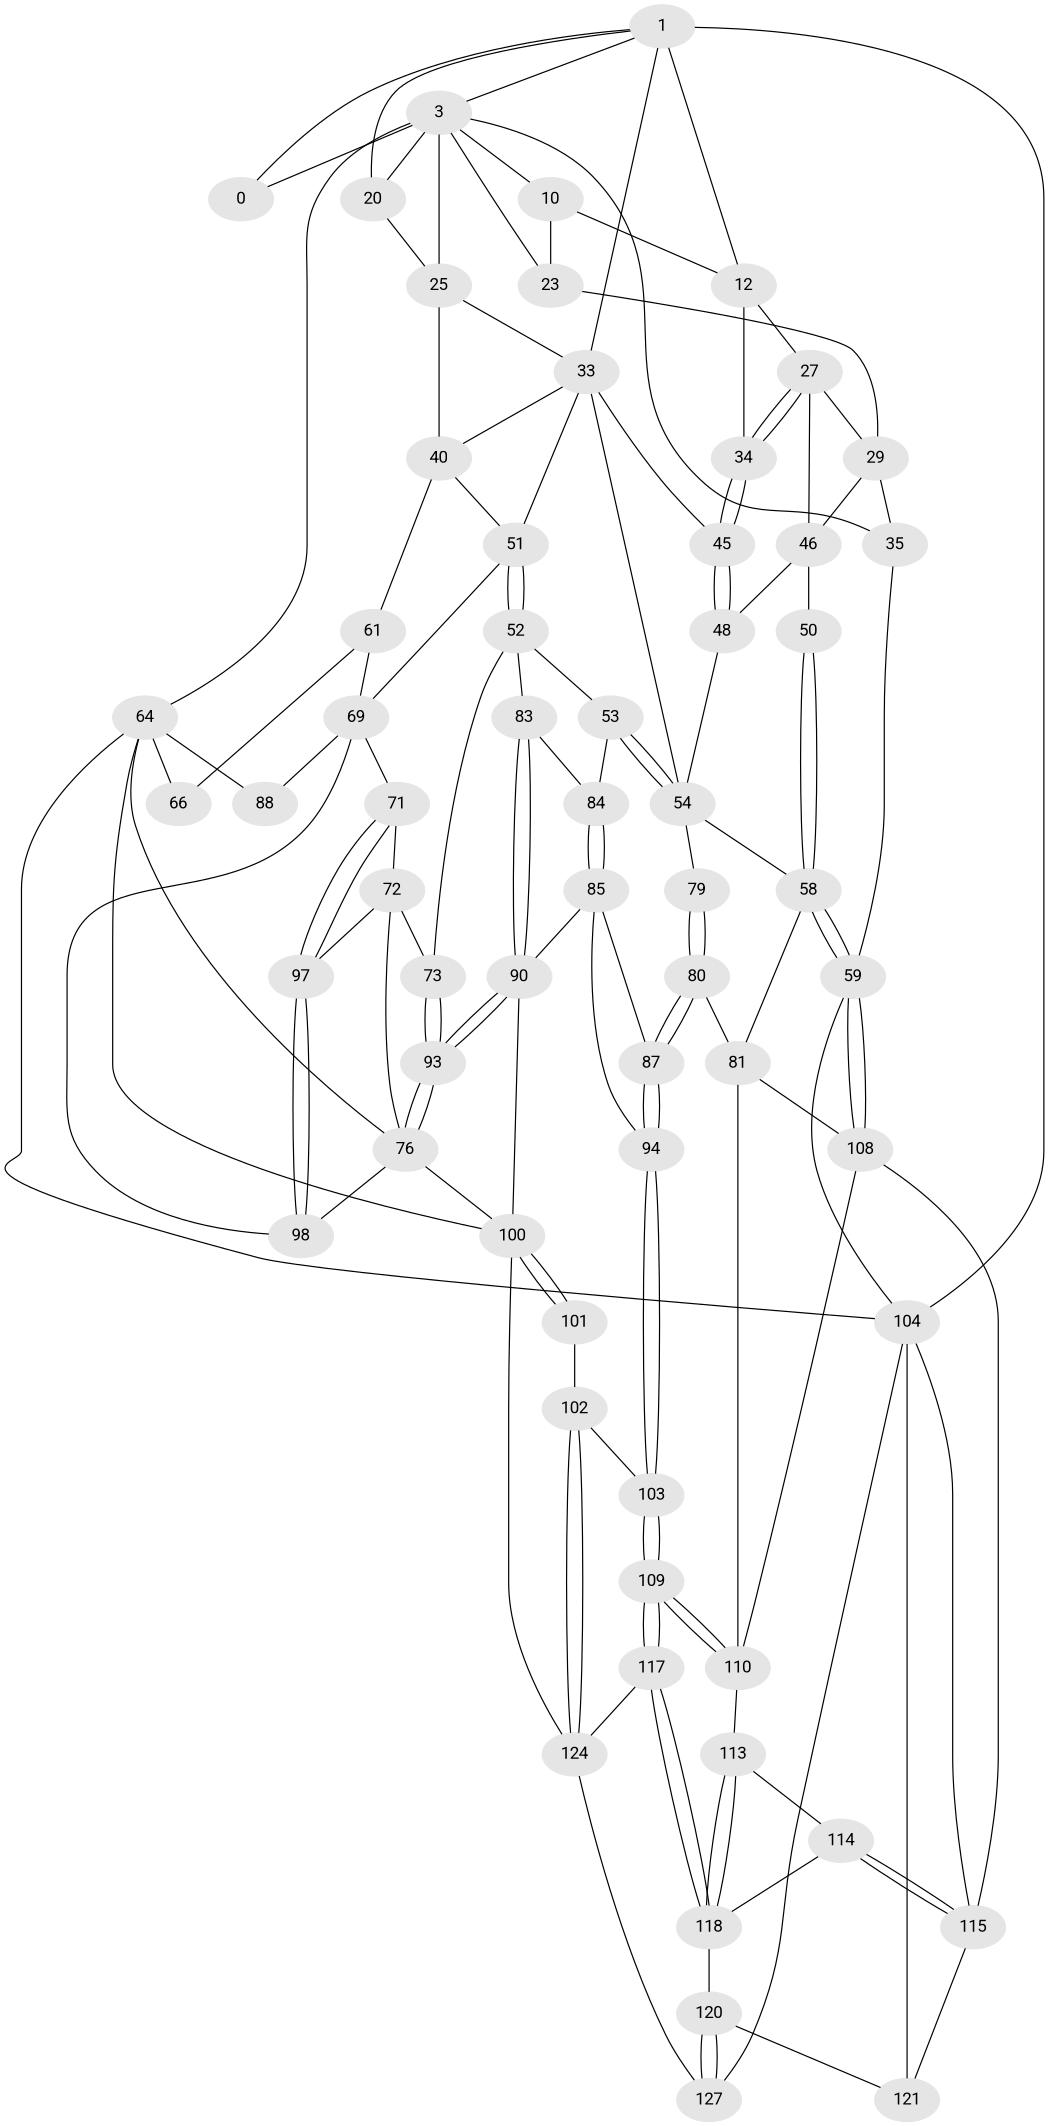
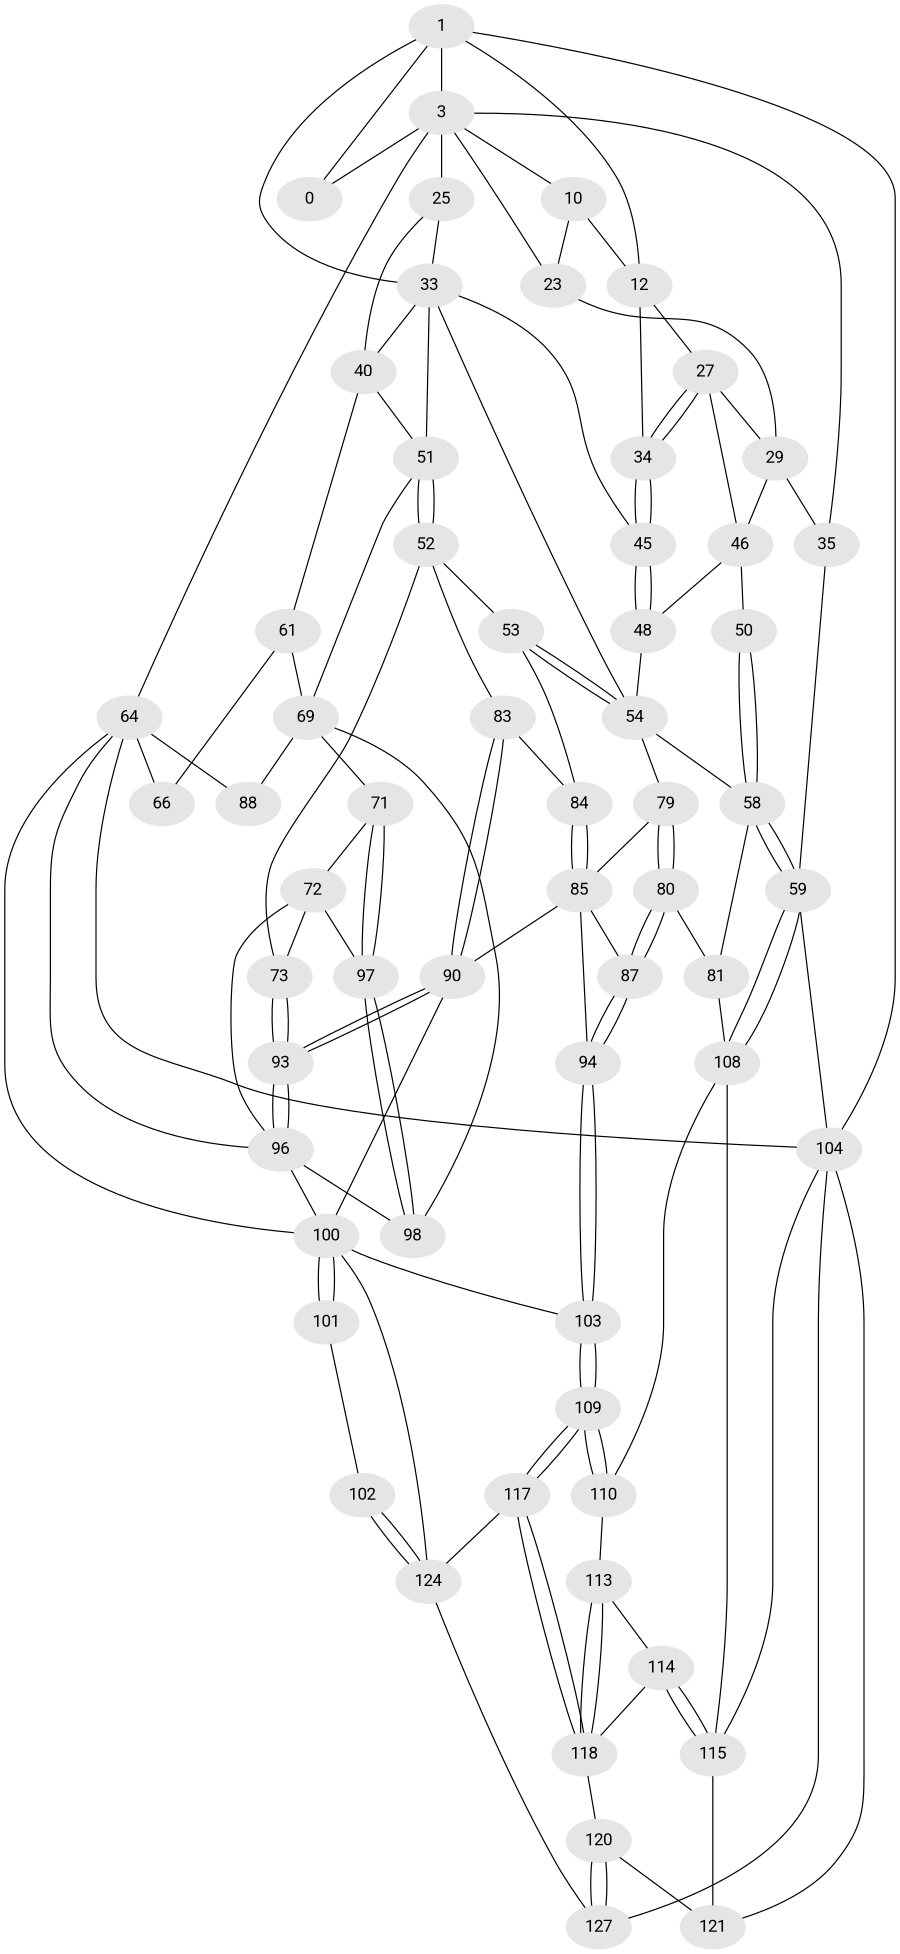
(373, 199) -> none
none -> (623, 847)
(405, 1150) -> (281, 1150)
(738, 1366) -> none
(613, 1452) -> (454, 1286)
